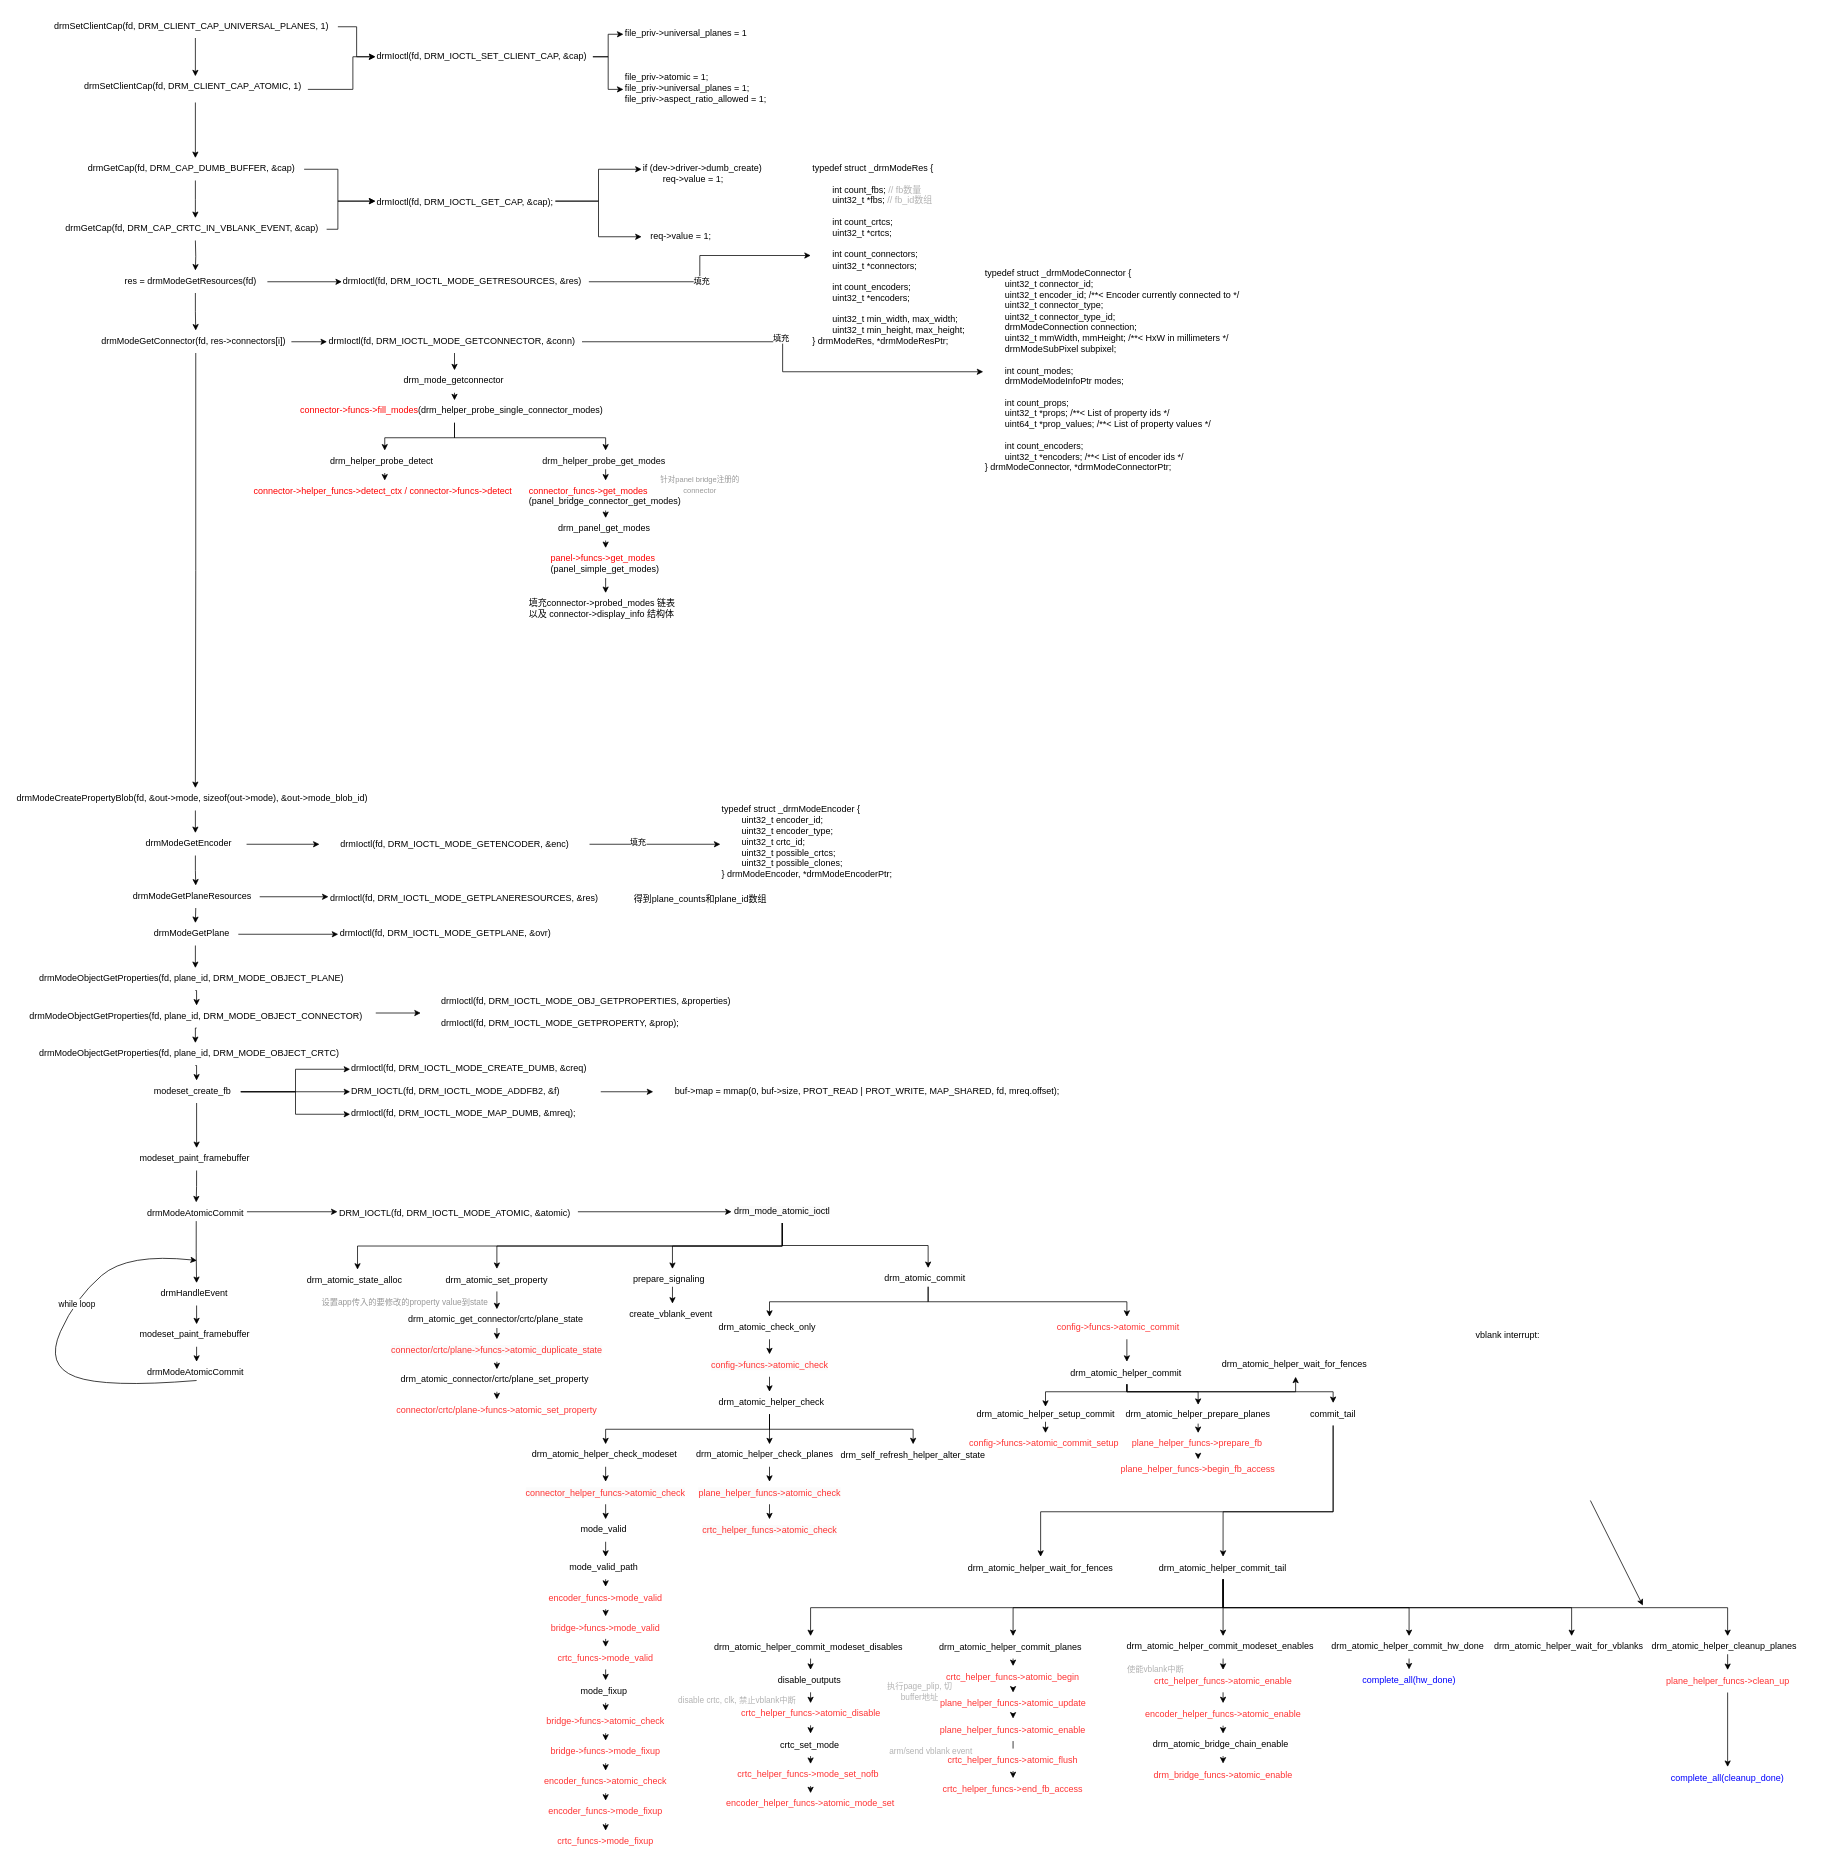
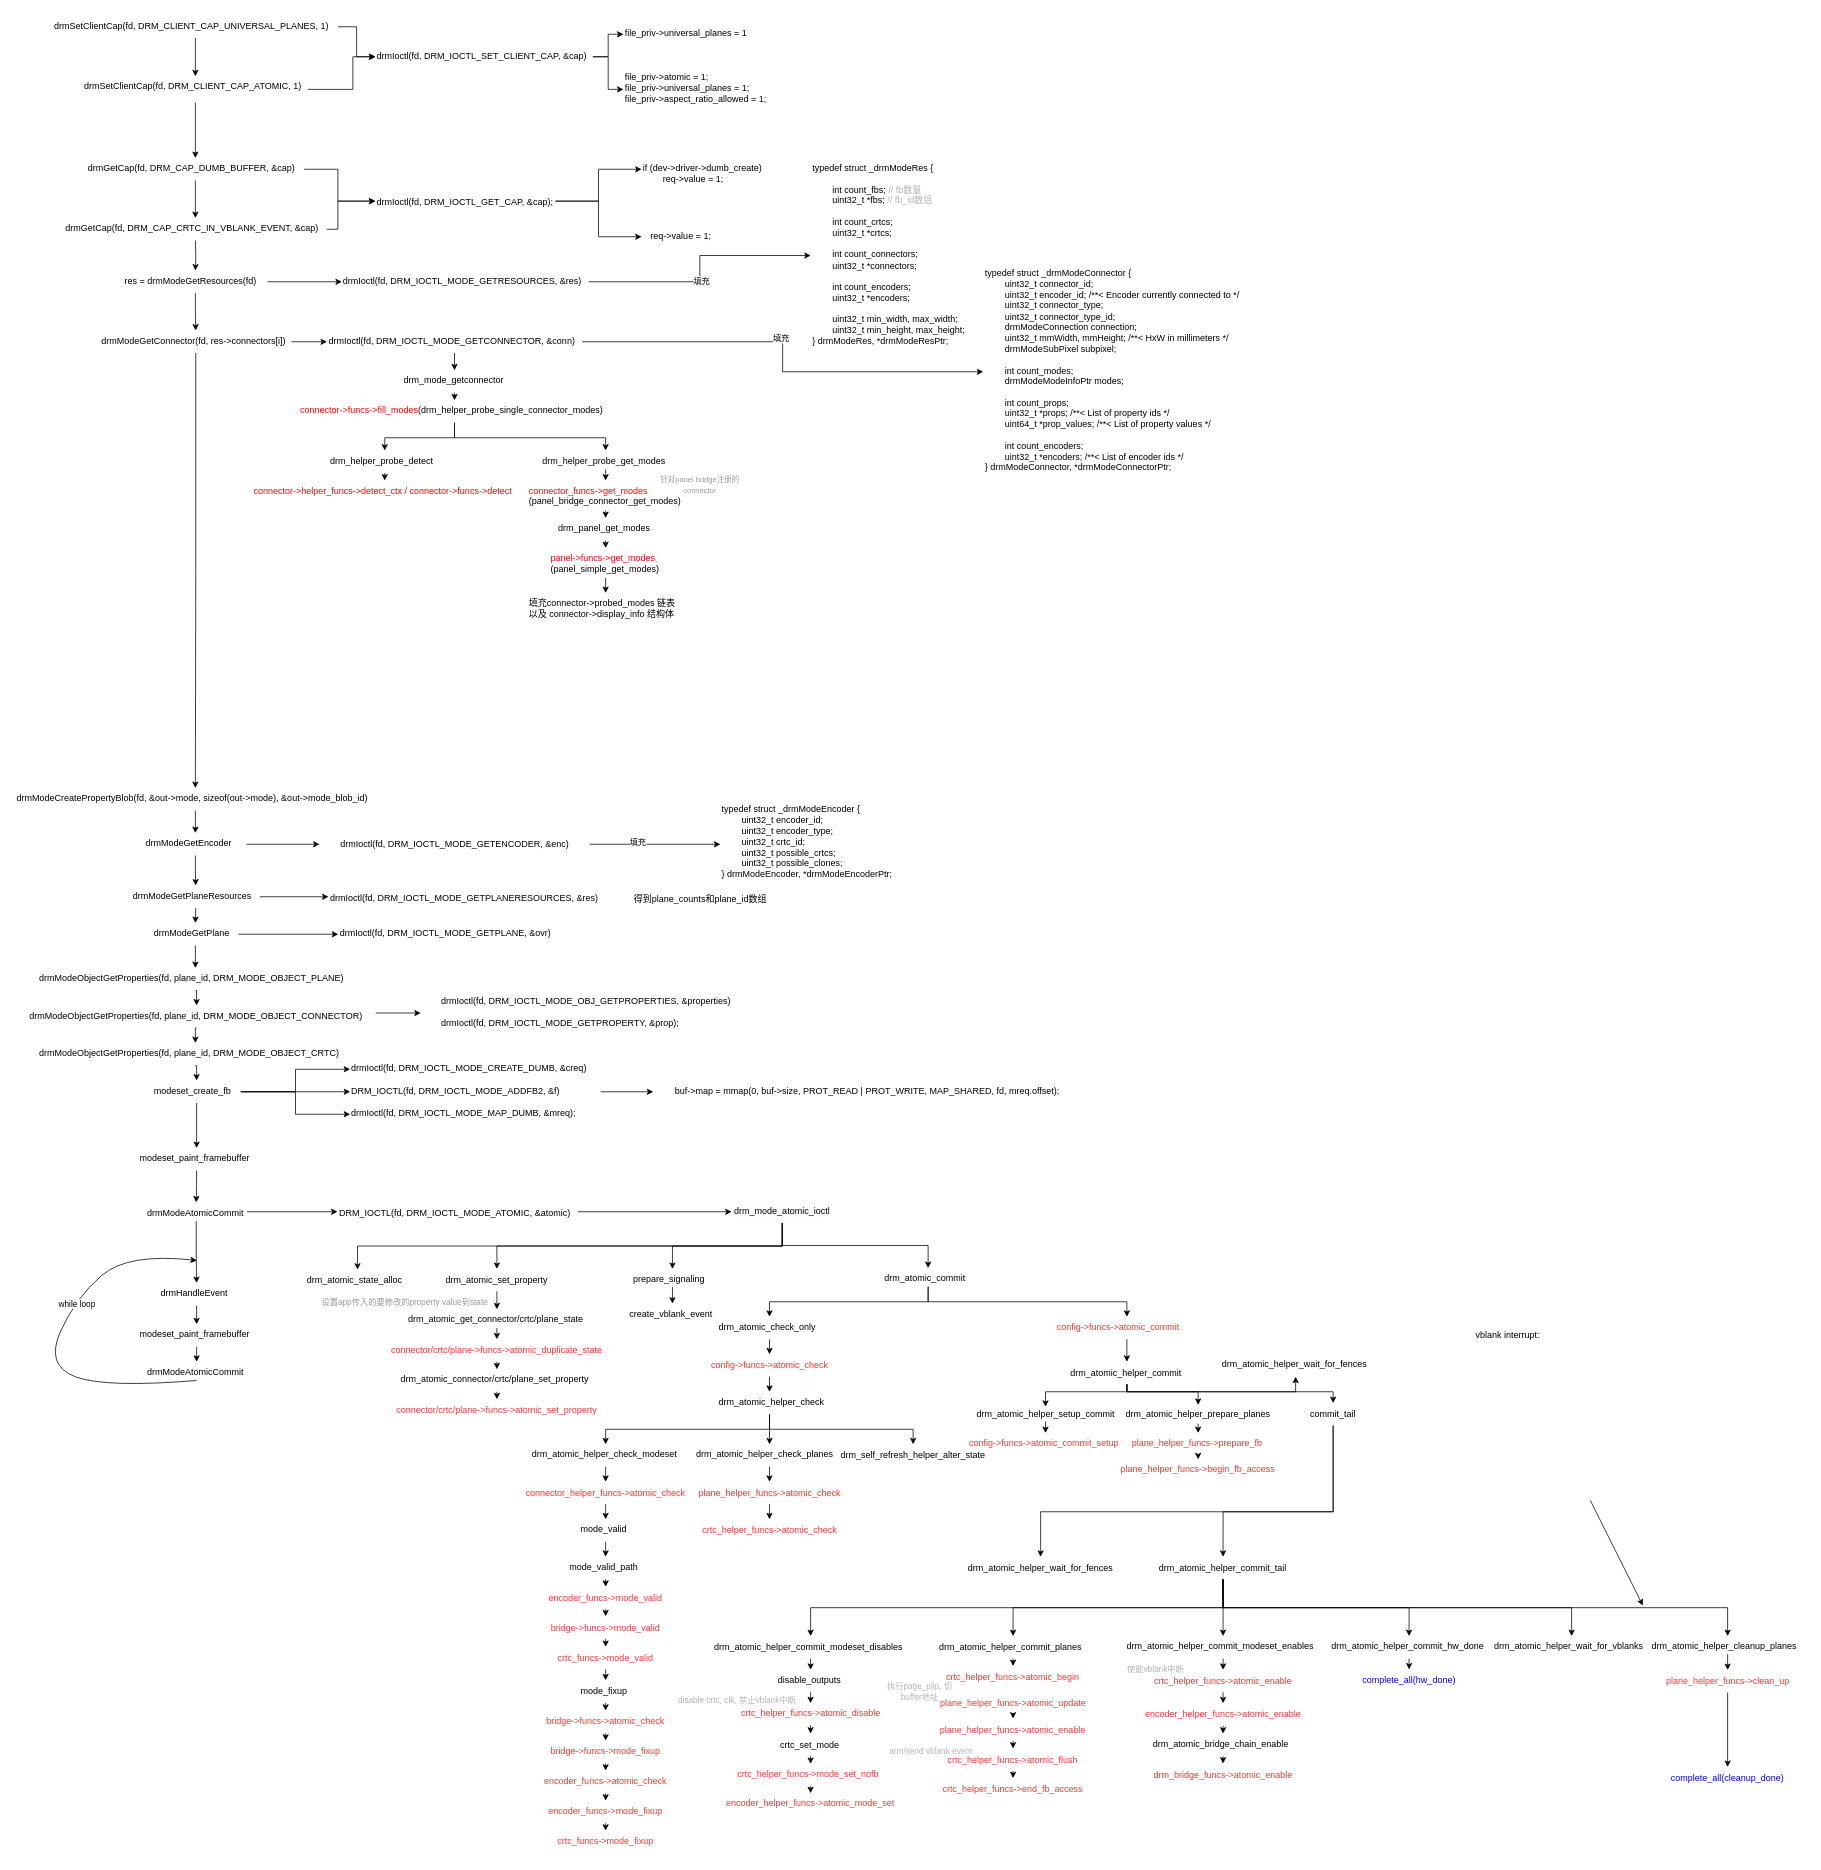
(1013, 1688) -> none
(1013, 1744) -> (1013, 1742)
